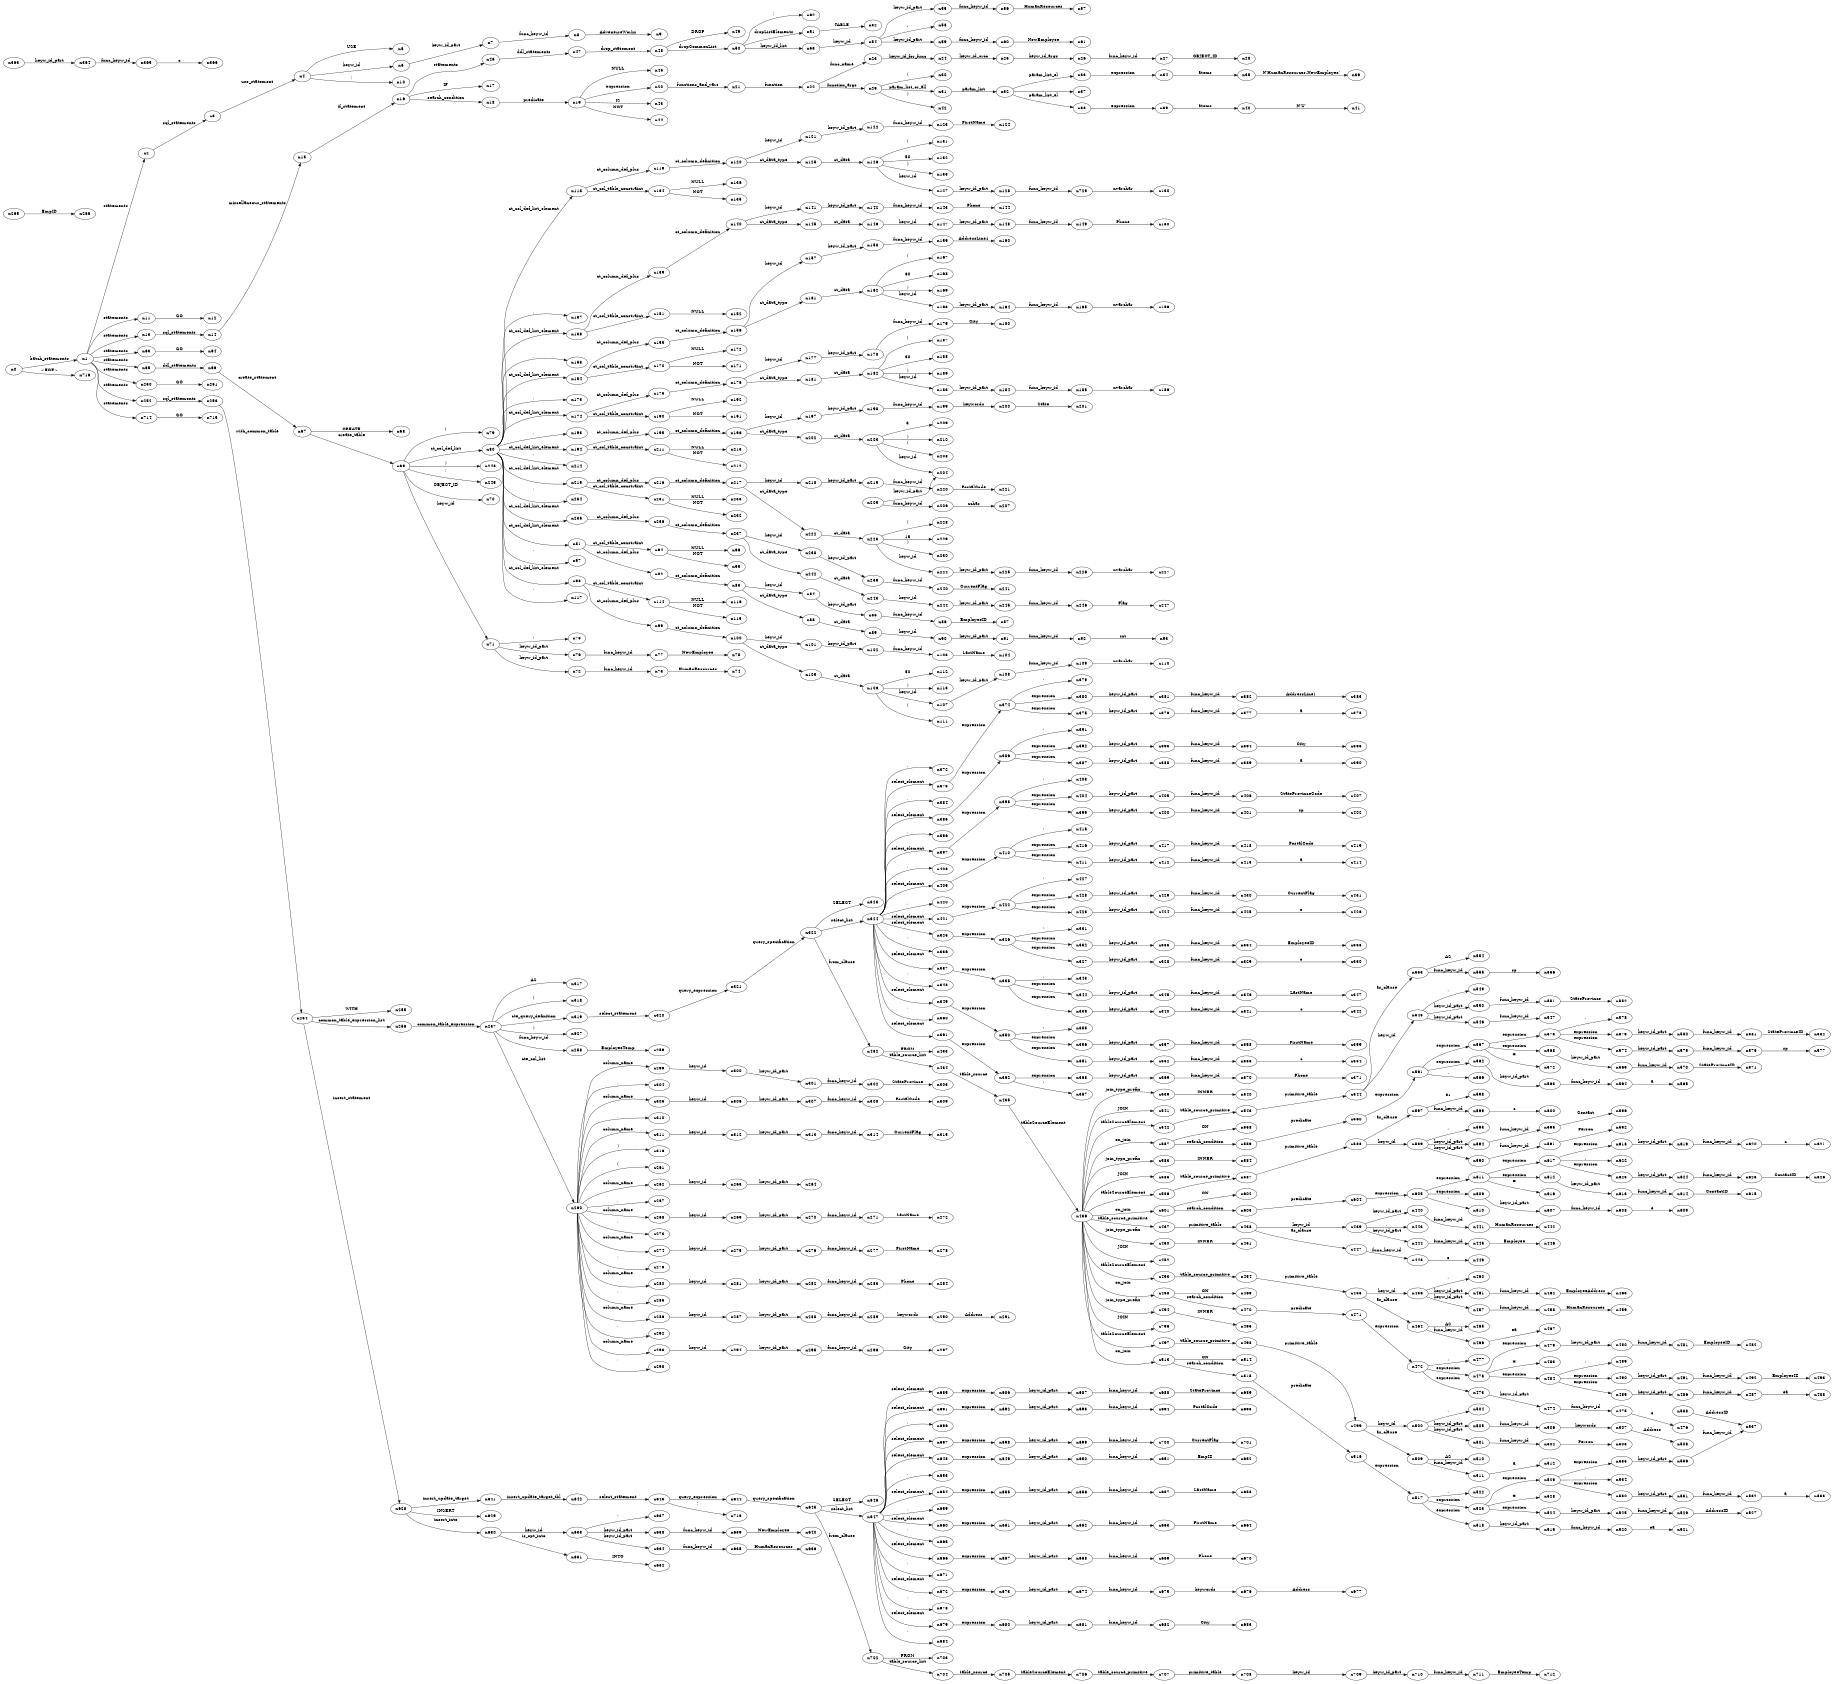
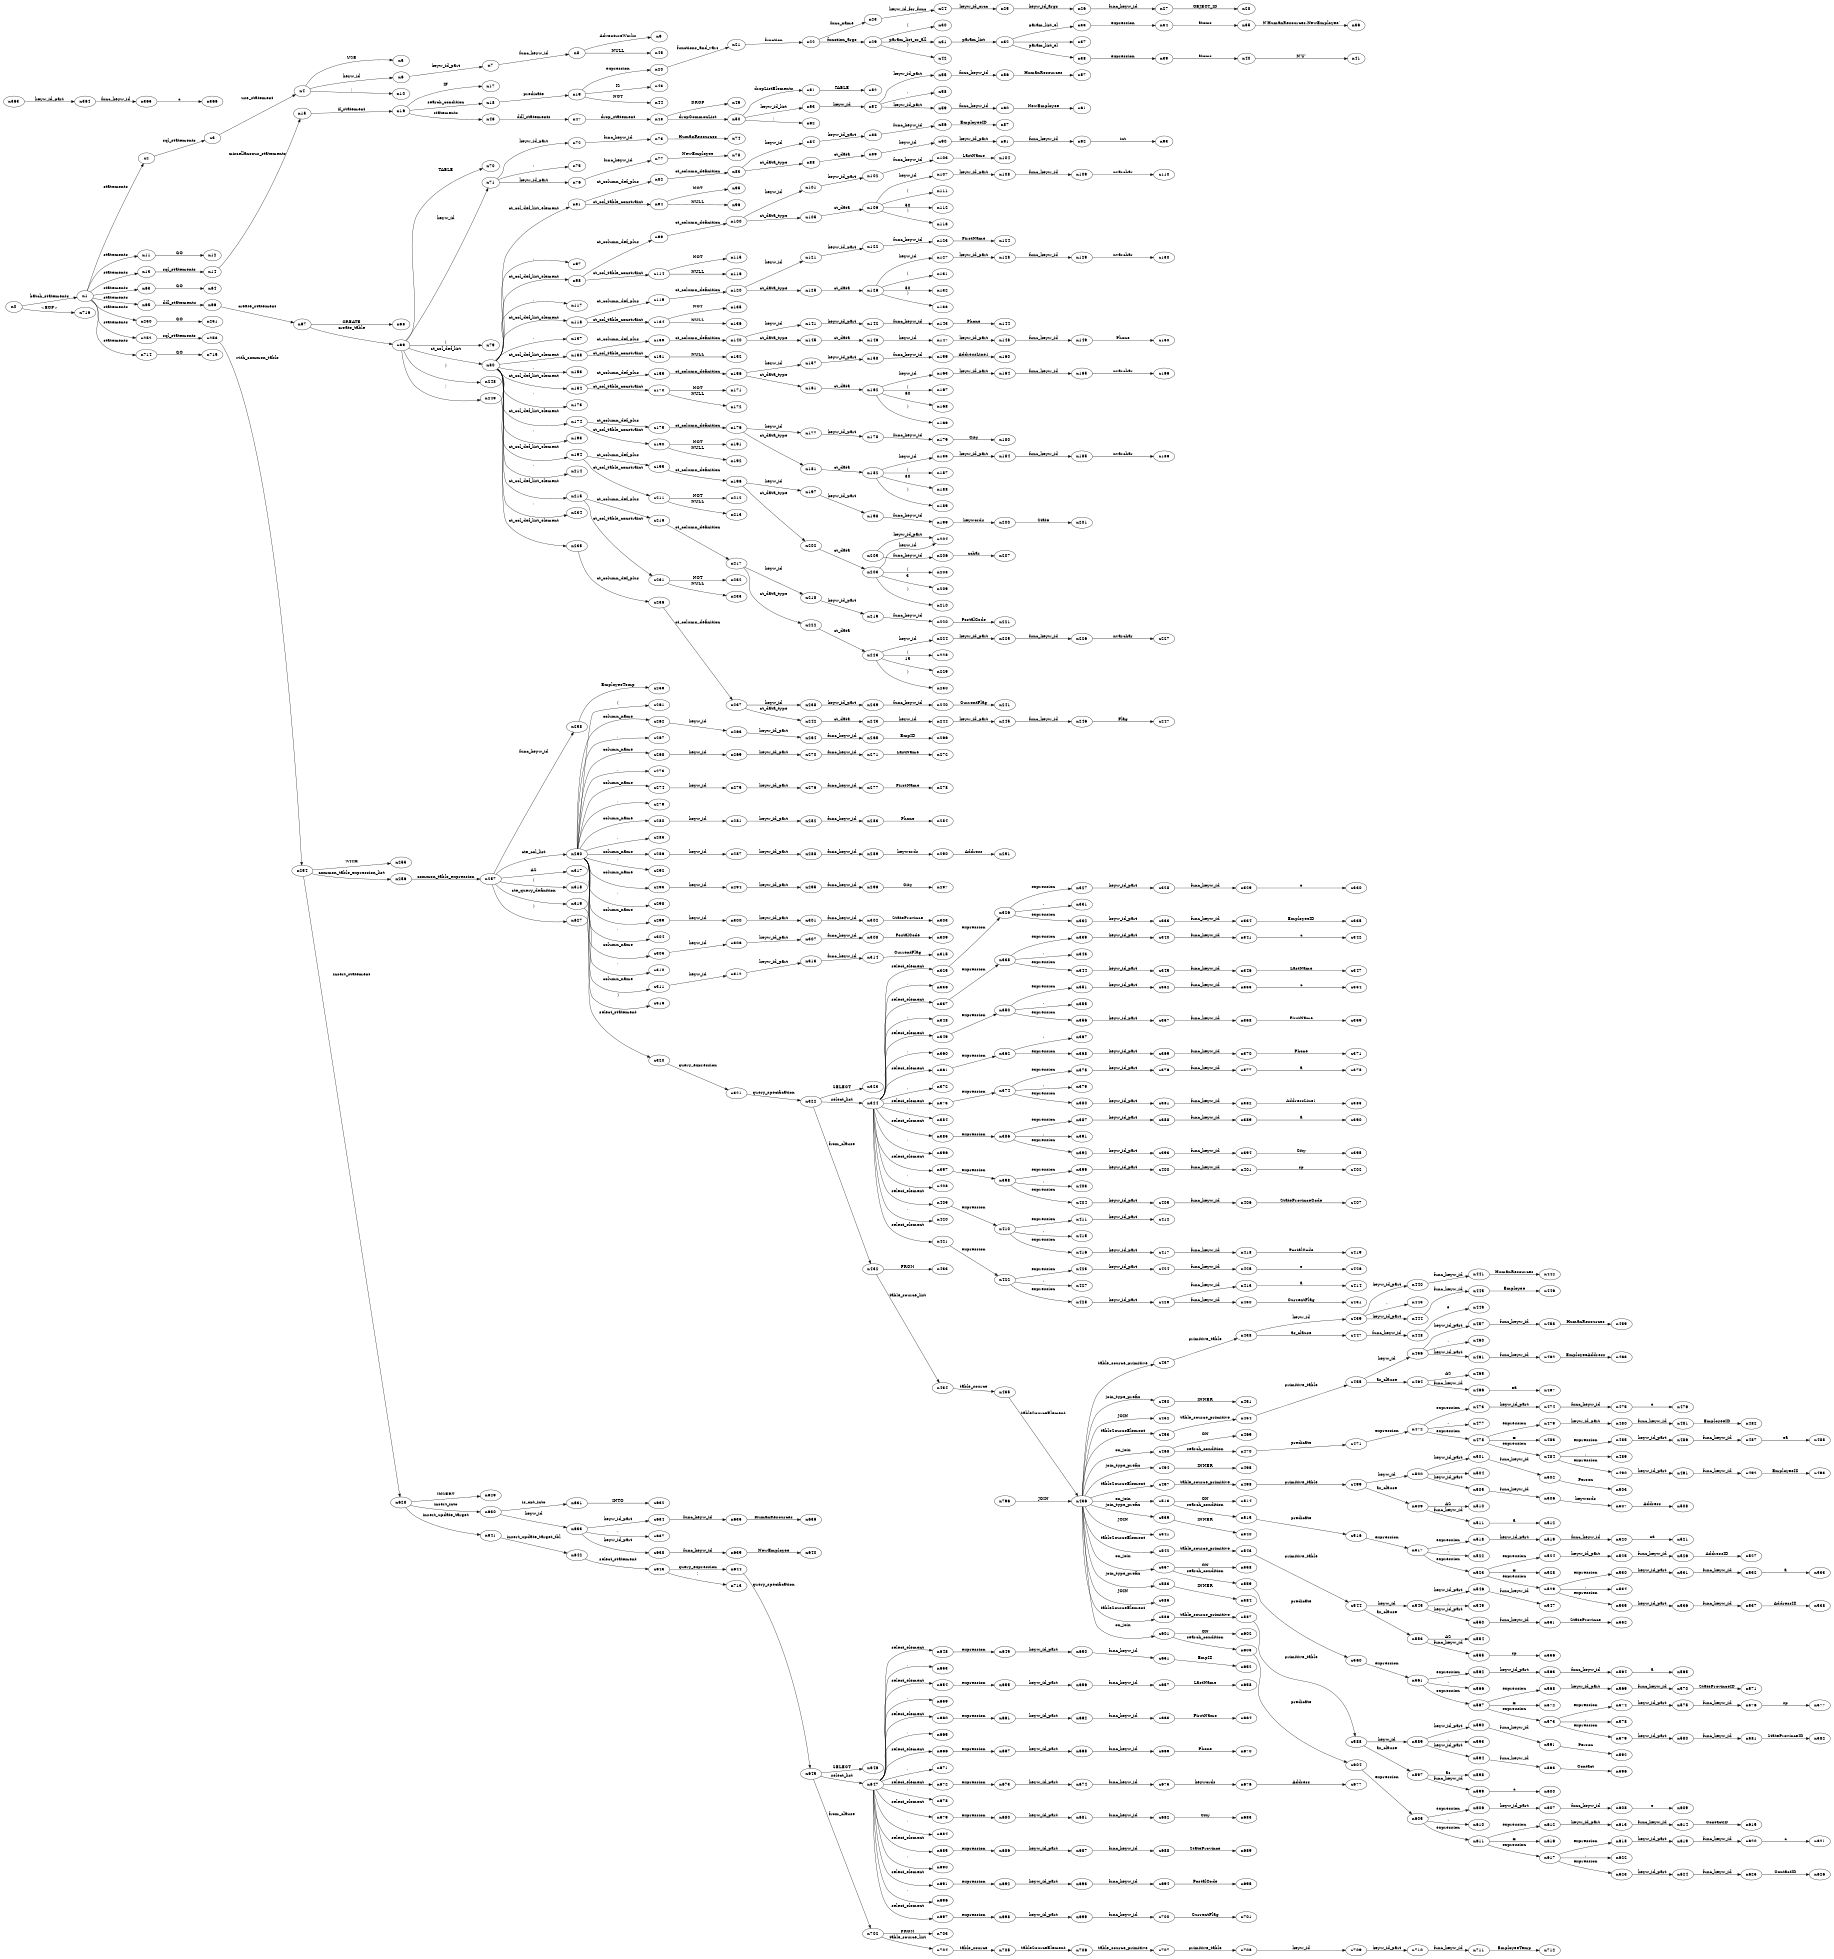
(610, 76) -> (616, 53)
(1082, 191) -> (1082, 258)
(446, 485) -> (446, 170)
none -> (840, 738)
(1204, 863) -> (1202, 1292)
(1090, 1303) -> (1042, 1501)
(1716, 1419) -> (1784, 1606)
none -> (943, 1867)
